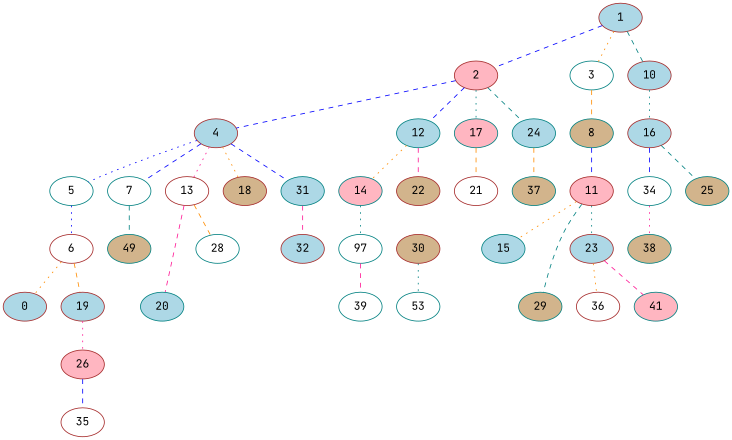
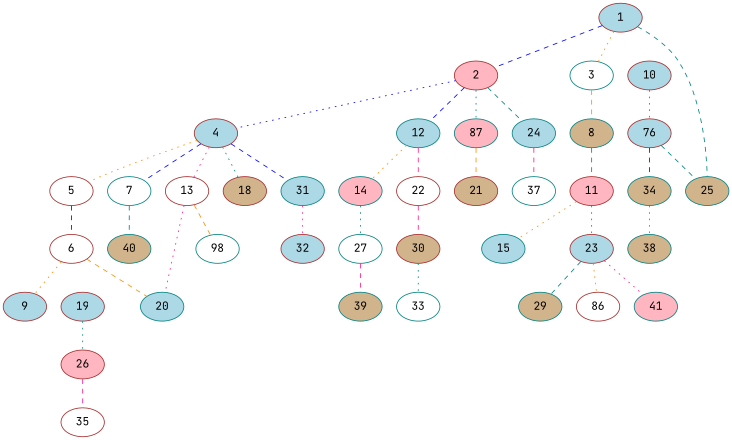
(635, 47) -> (693, 91)
(346, 104) -> (346, 104)
(476, 133) -> (476, 133)
(649, 133) -> (649, 133)
(142, 160) -> (142, 160)
(230, 162) -> (230, 162)
(534, 162) -> (534, 162)
(592, 162) -> (592, 162)
(71, 191) -> (71, 191)
(418, 191) -> (418, 191)
(476, 191) -> (476, 191)
(534, 191) -> (534, 191)
(649, 191) -> (649, 191)
(71, 220) -> (71, 220)
(303, 220) -> (303, 220)
none -> (418, 220)
(558, 246) -> (566, 278)
(129, 249) -> (129, 249)
(175, 249) -> (175, 249)
(218, 249) -> (218, 249)
(360, 249) -> (360, 249)
(77, 278) -> (117, 278)
(624, 278) -> (624, 278)
(25, 307) -> (25, 307)
(360, 307) -> (360, 307)
(418, 307) -> (418, 307)
(598, 307) -> (598, 307)
(83, 336) -> (83, 336)
(83, 393) -> (83, 393)
